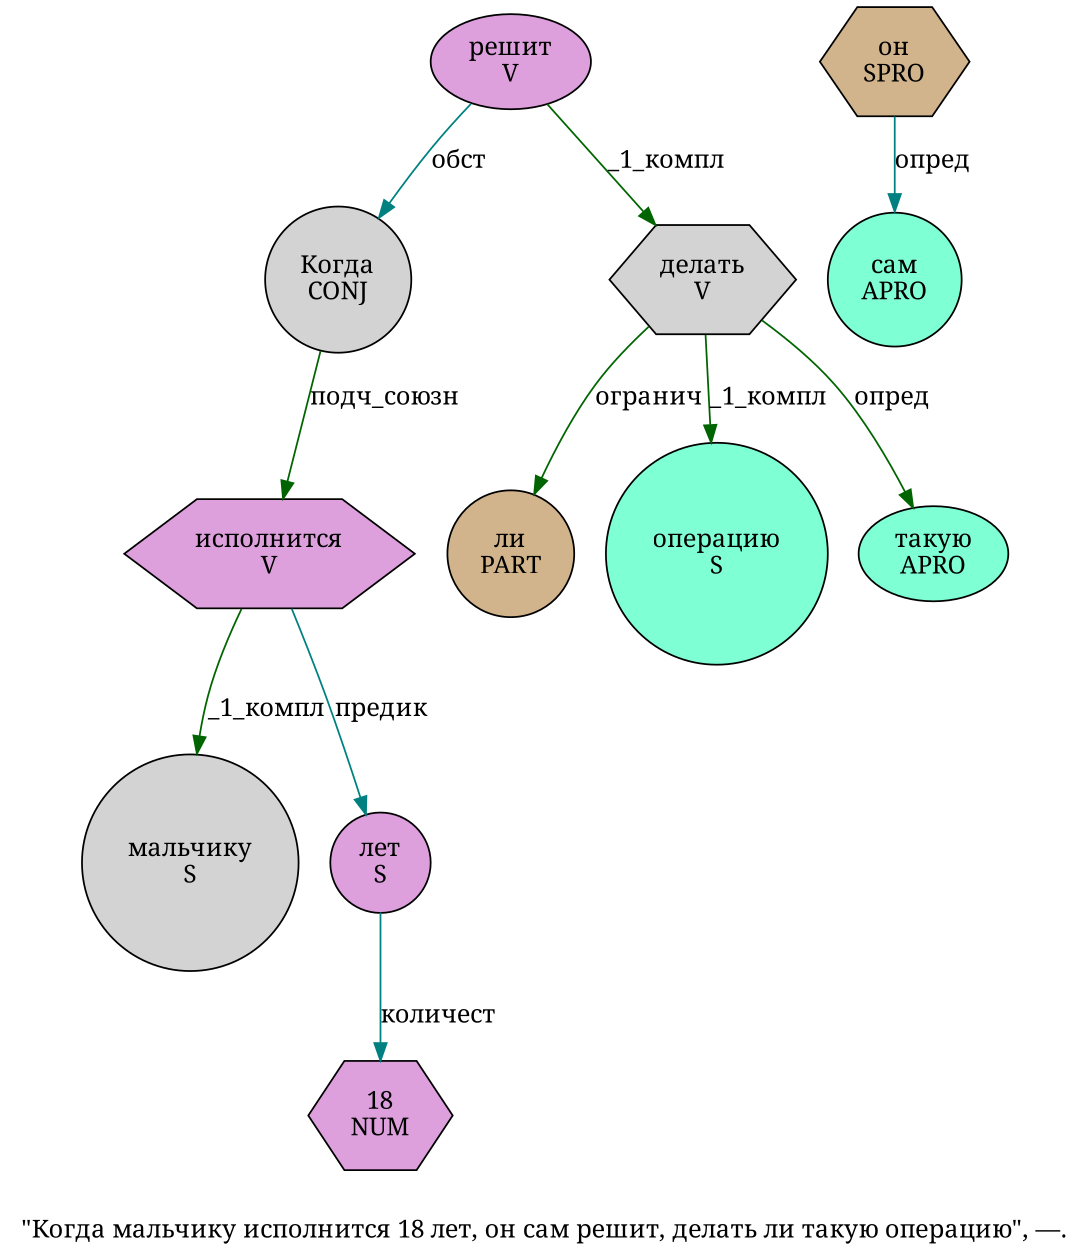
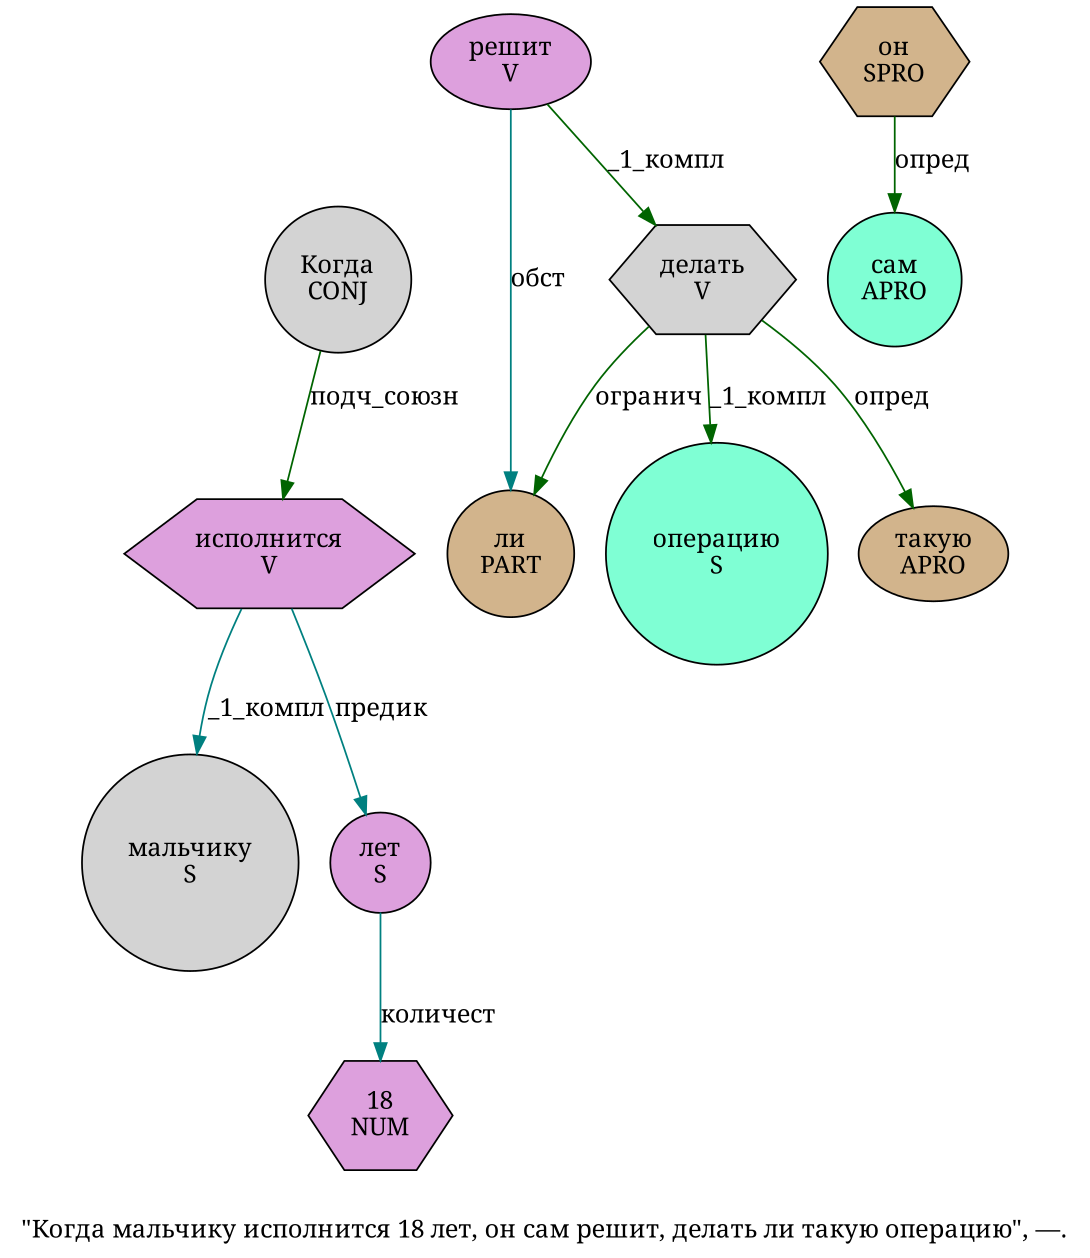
(428, 152) -> (511, 291)
(895, 155) -> (895, 155)
(933, 554) -> (933, 554)
(216, 671) -> (216, 671)
